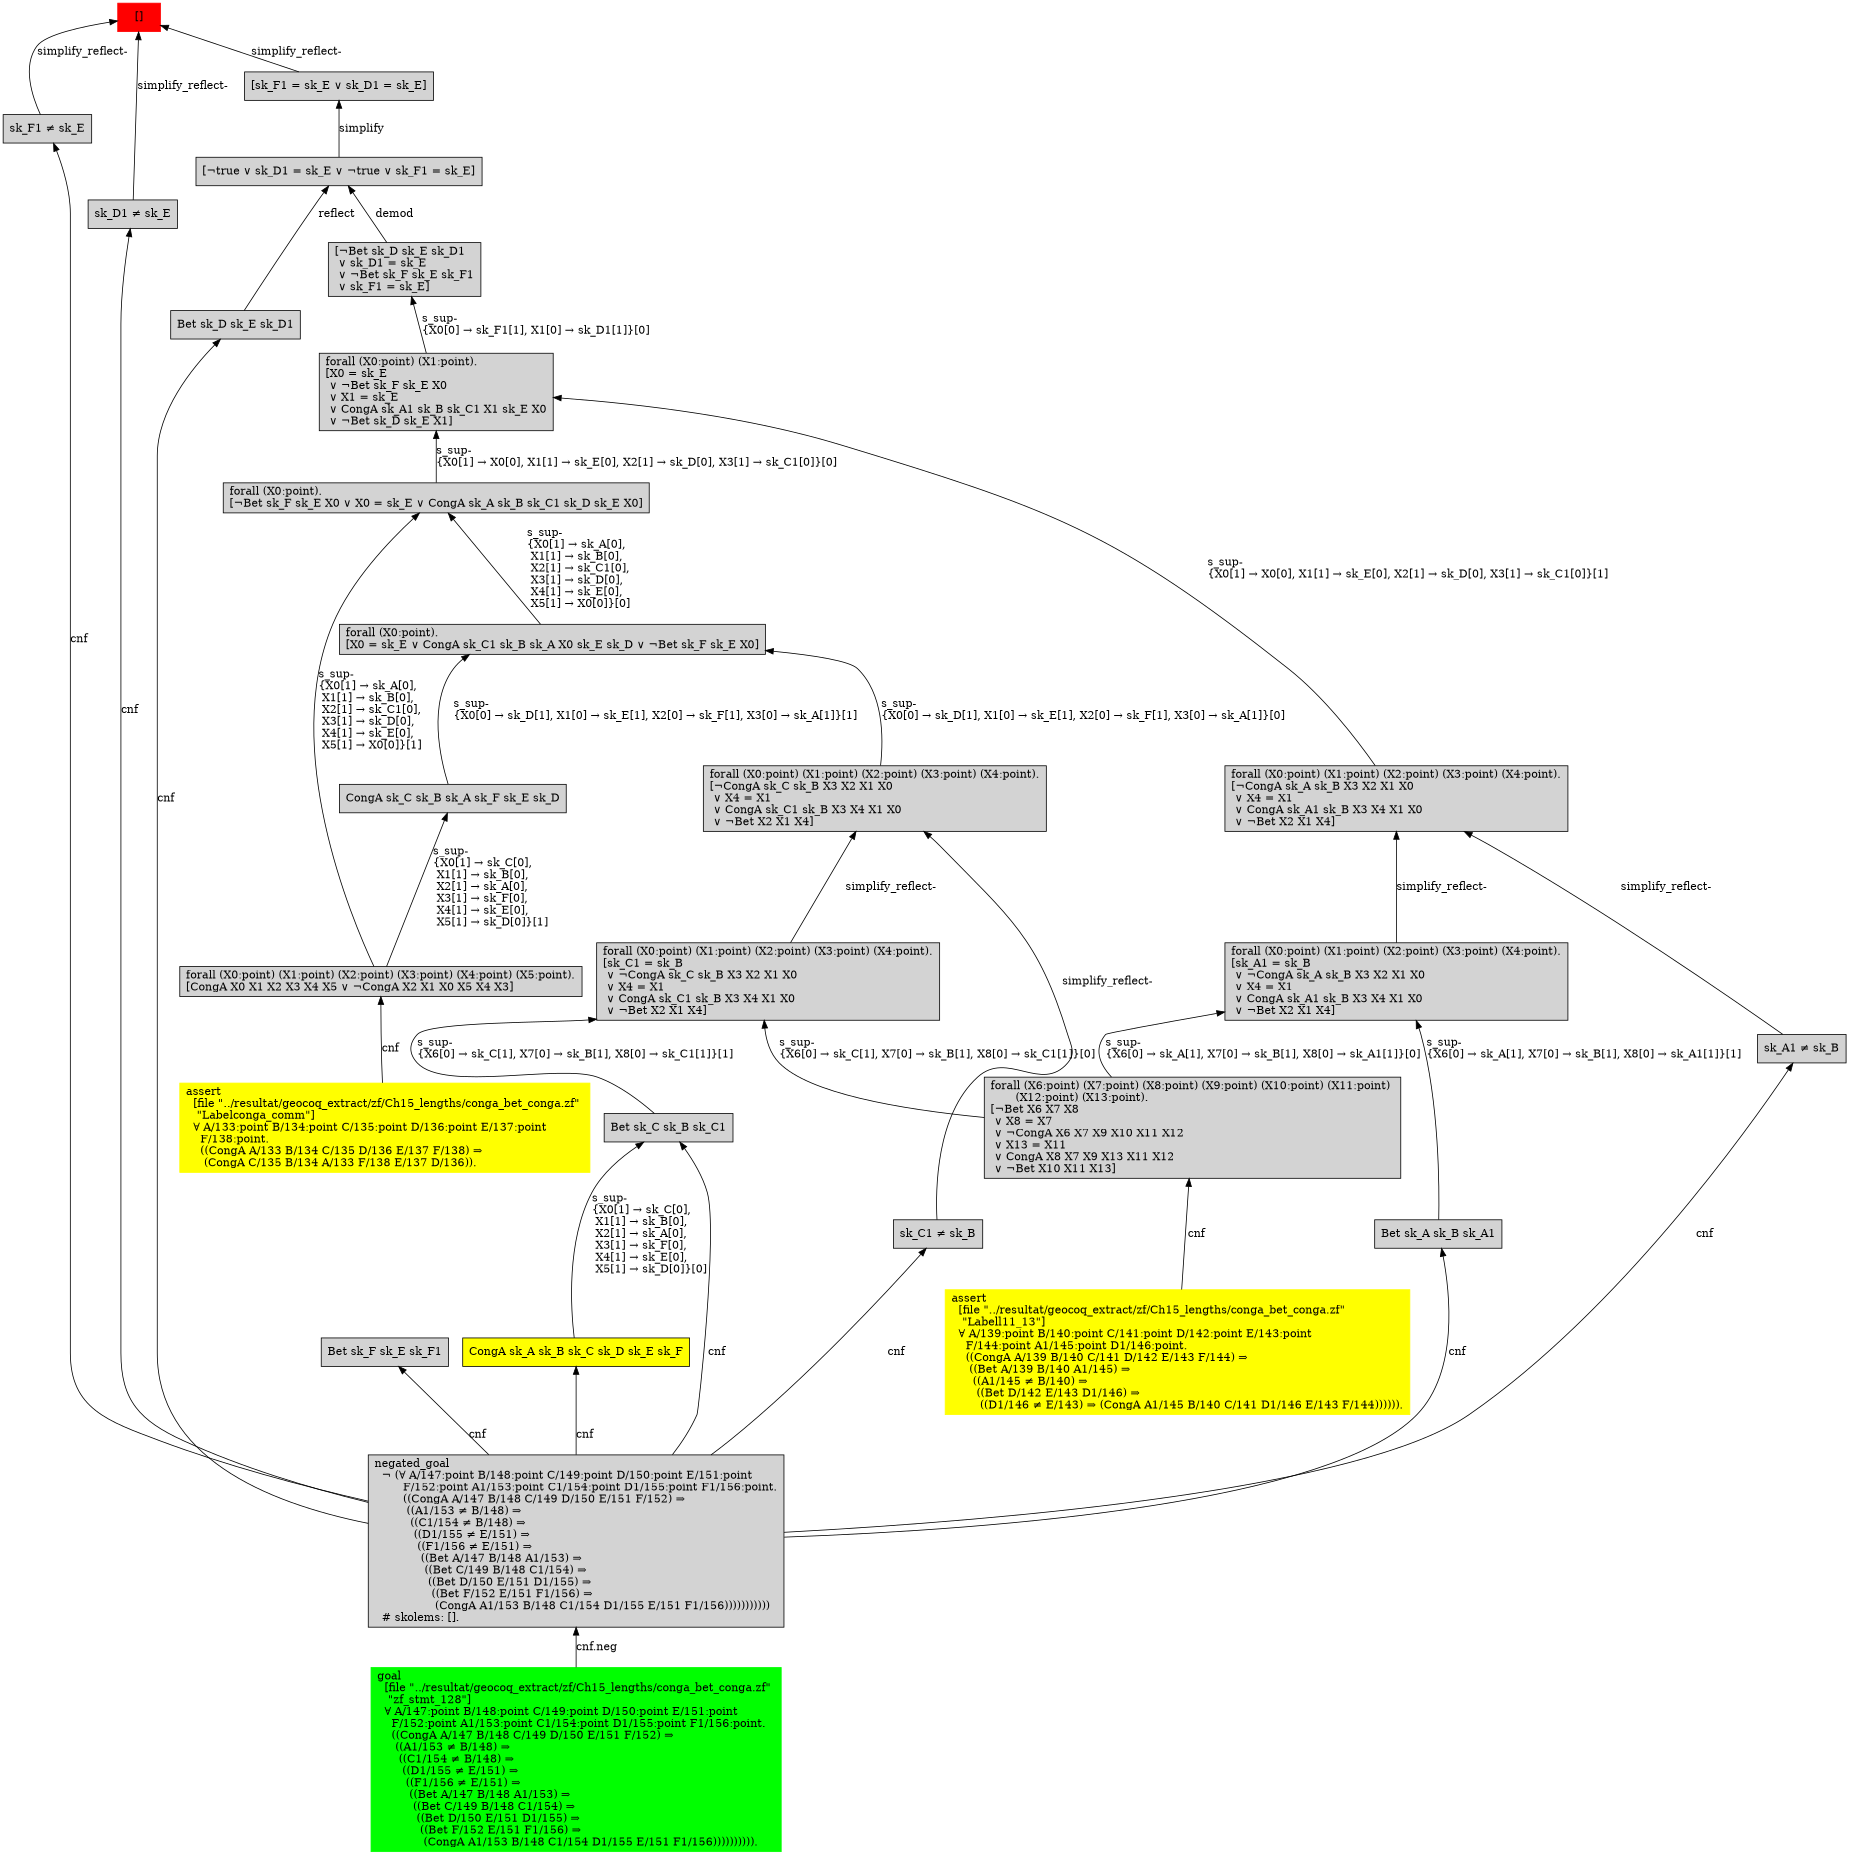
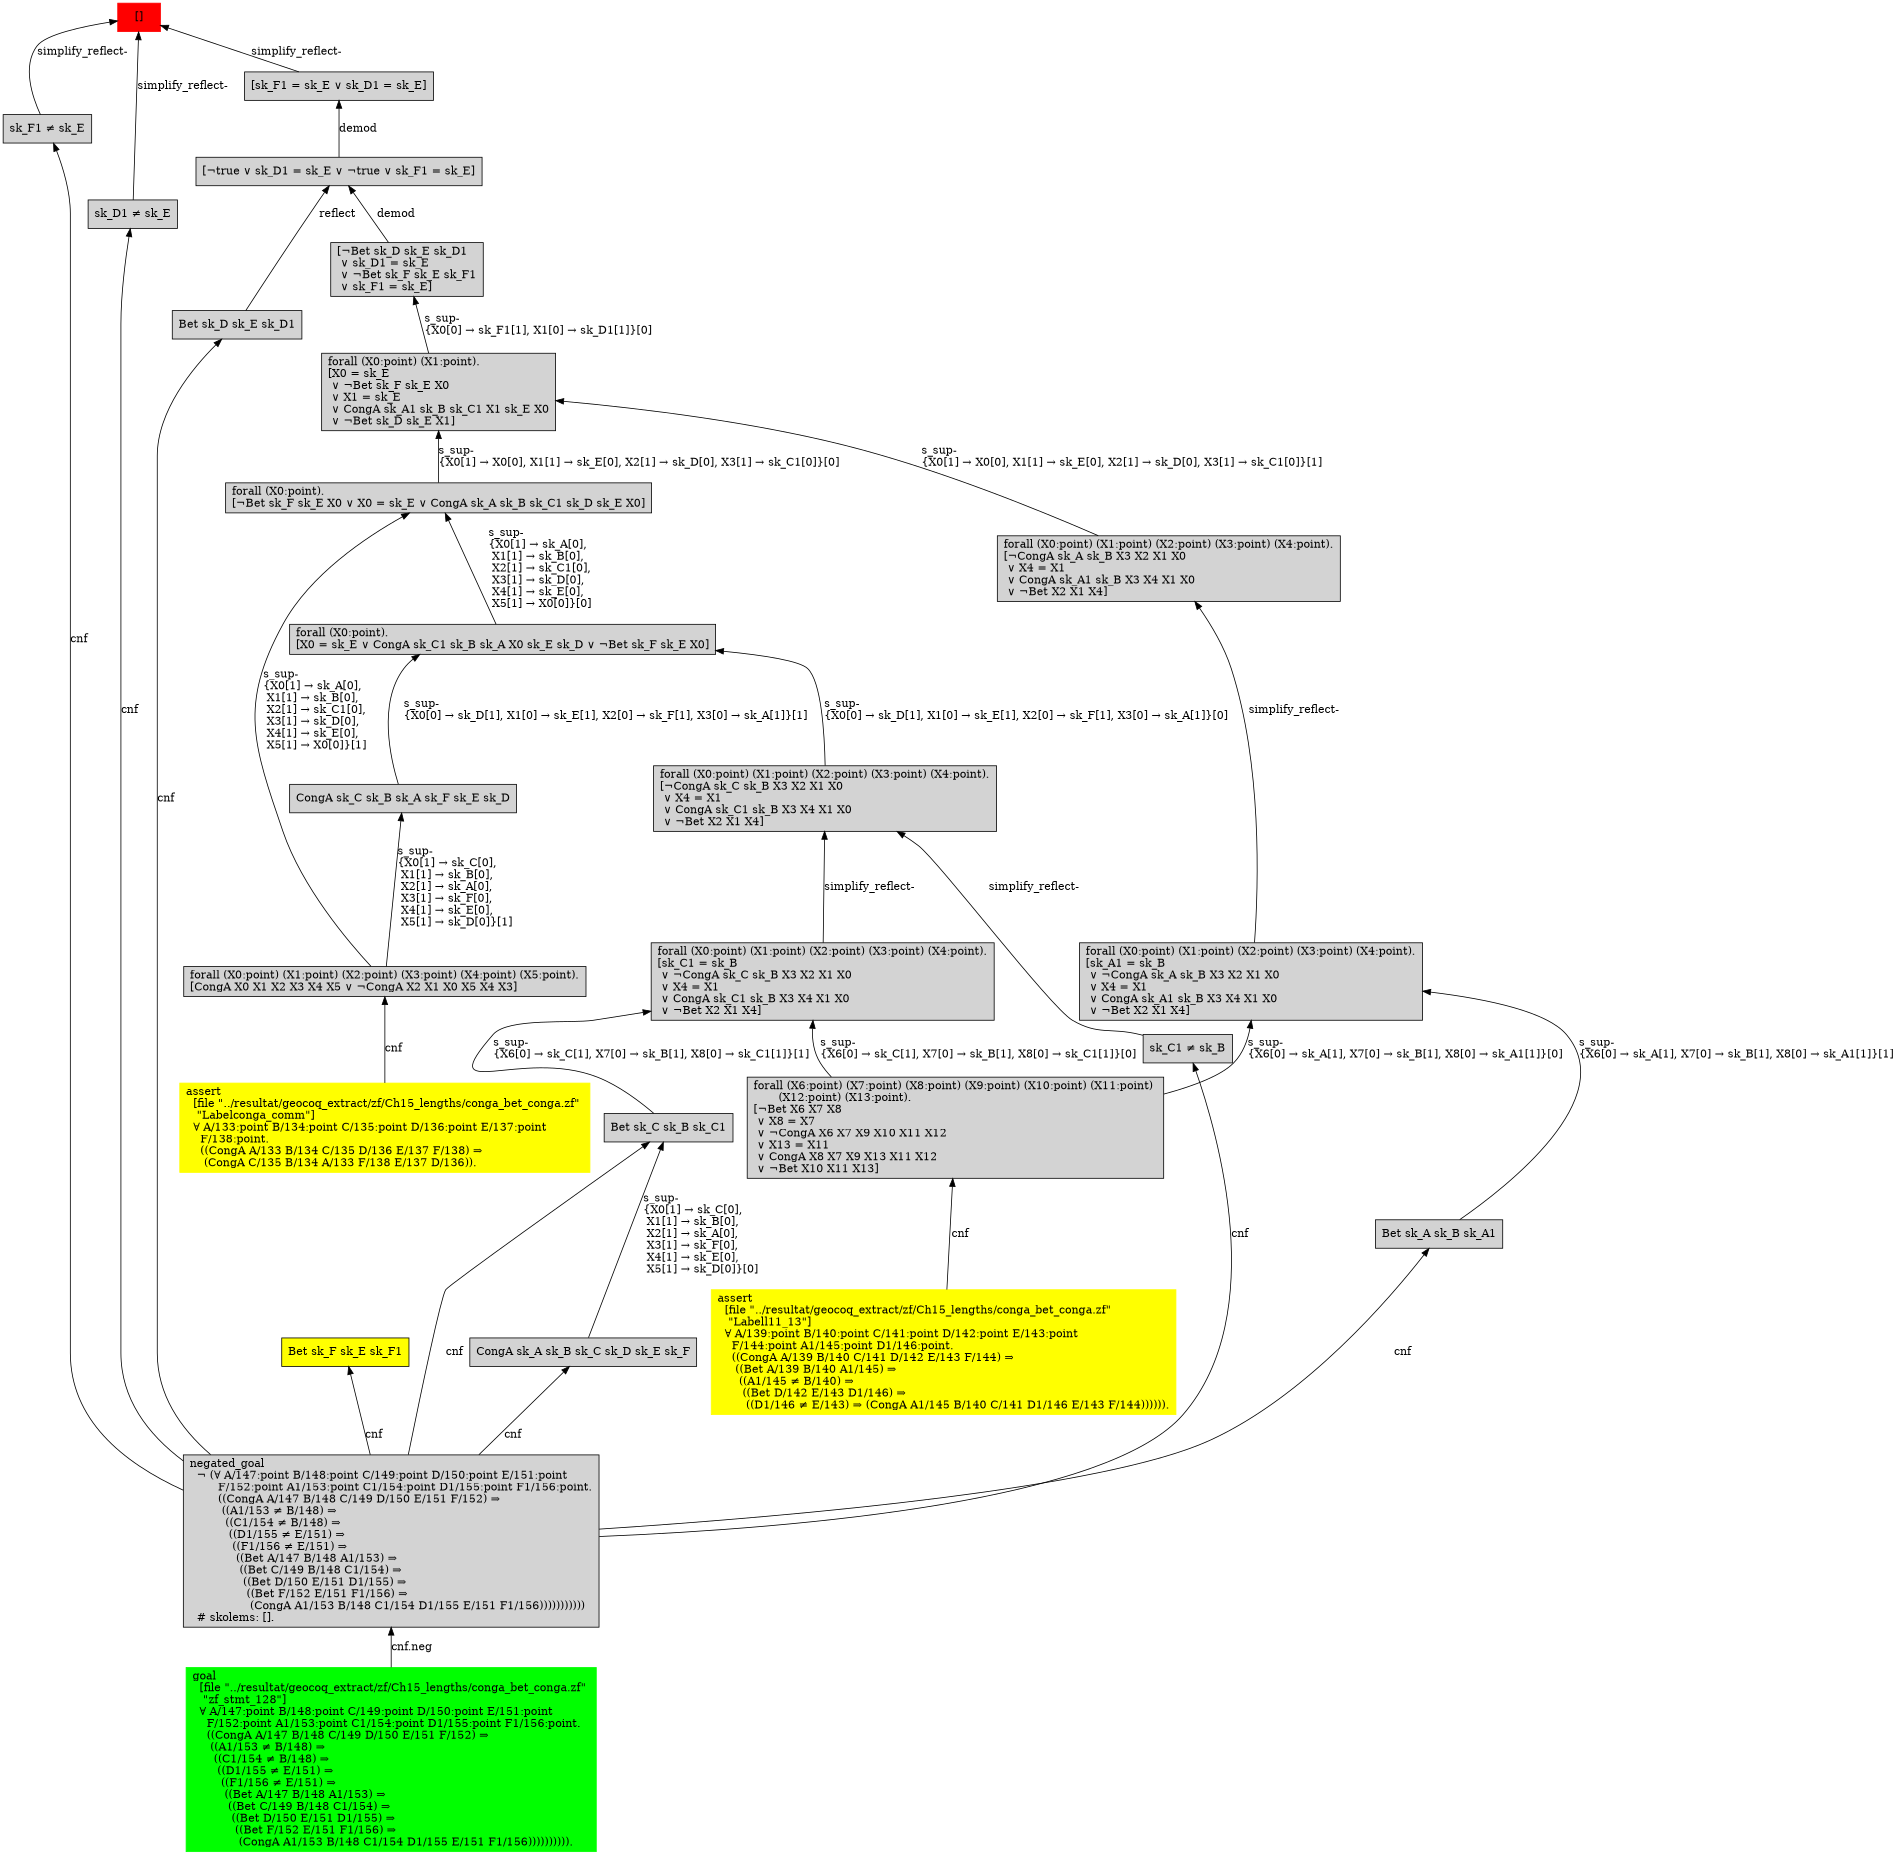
(362, 129) -> (358, 129)
(1802, 1049) -> none
(385, 1352) -> (345, 1352)
(576, 1352) -> (583, 1352)
